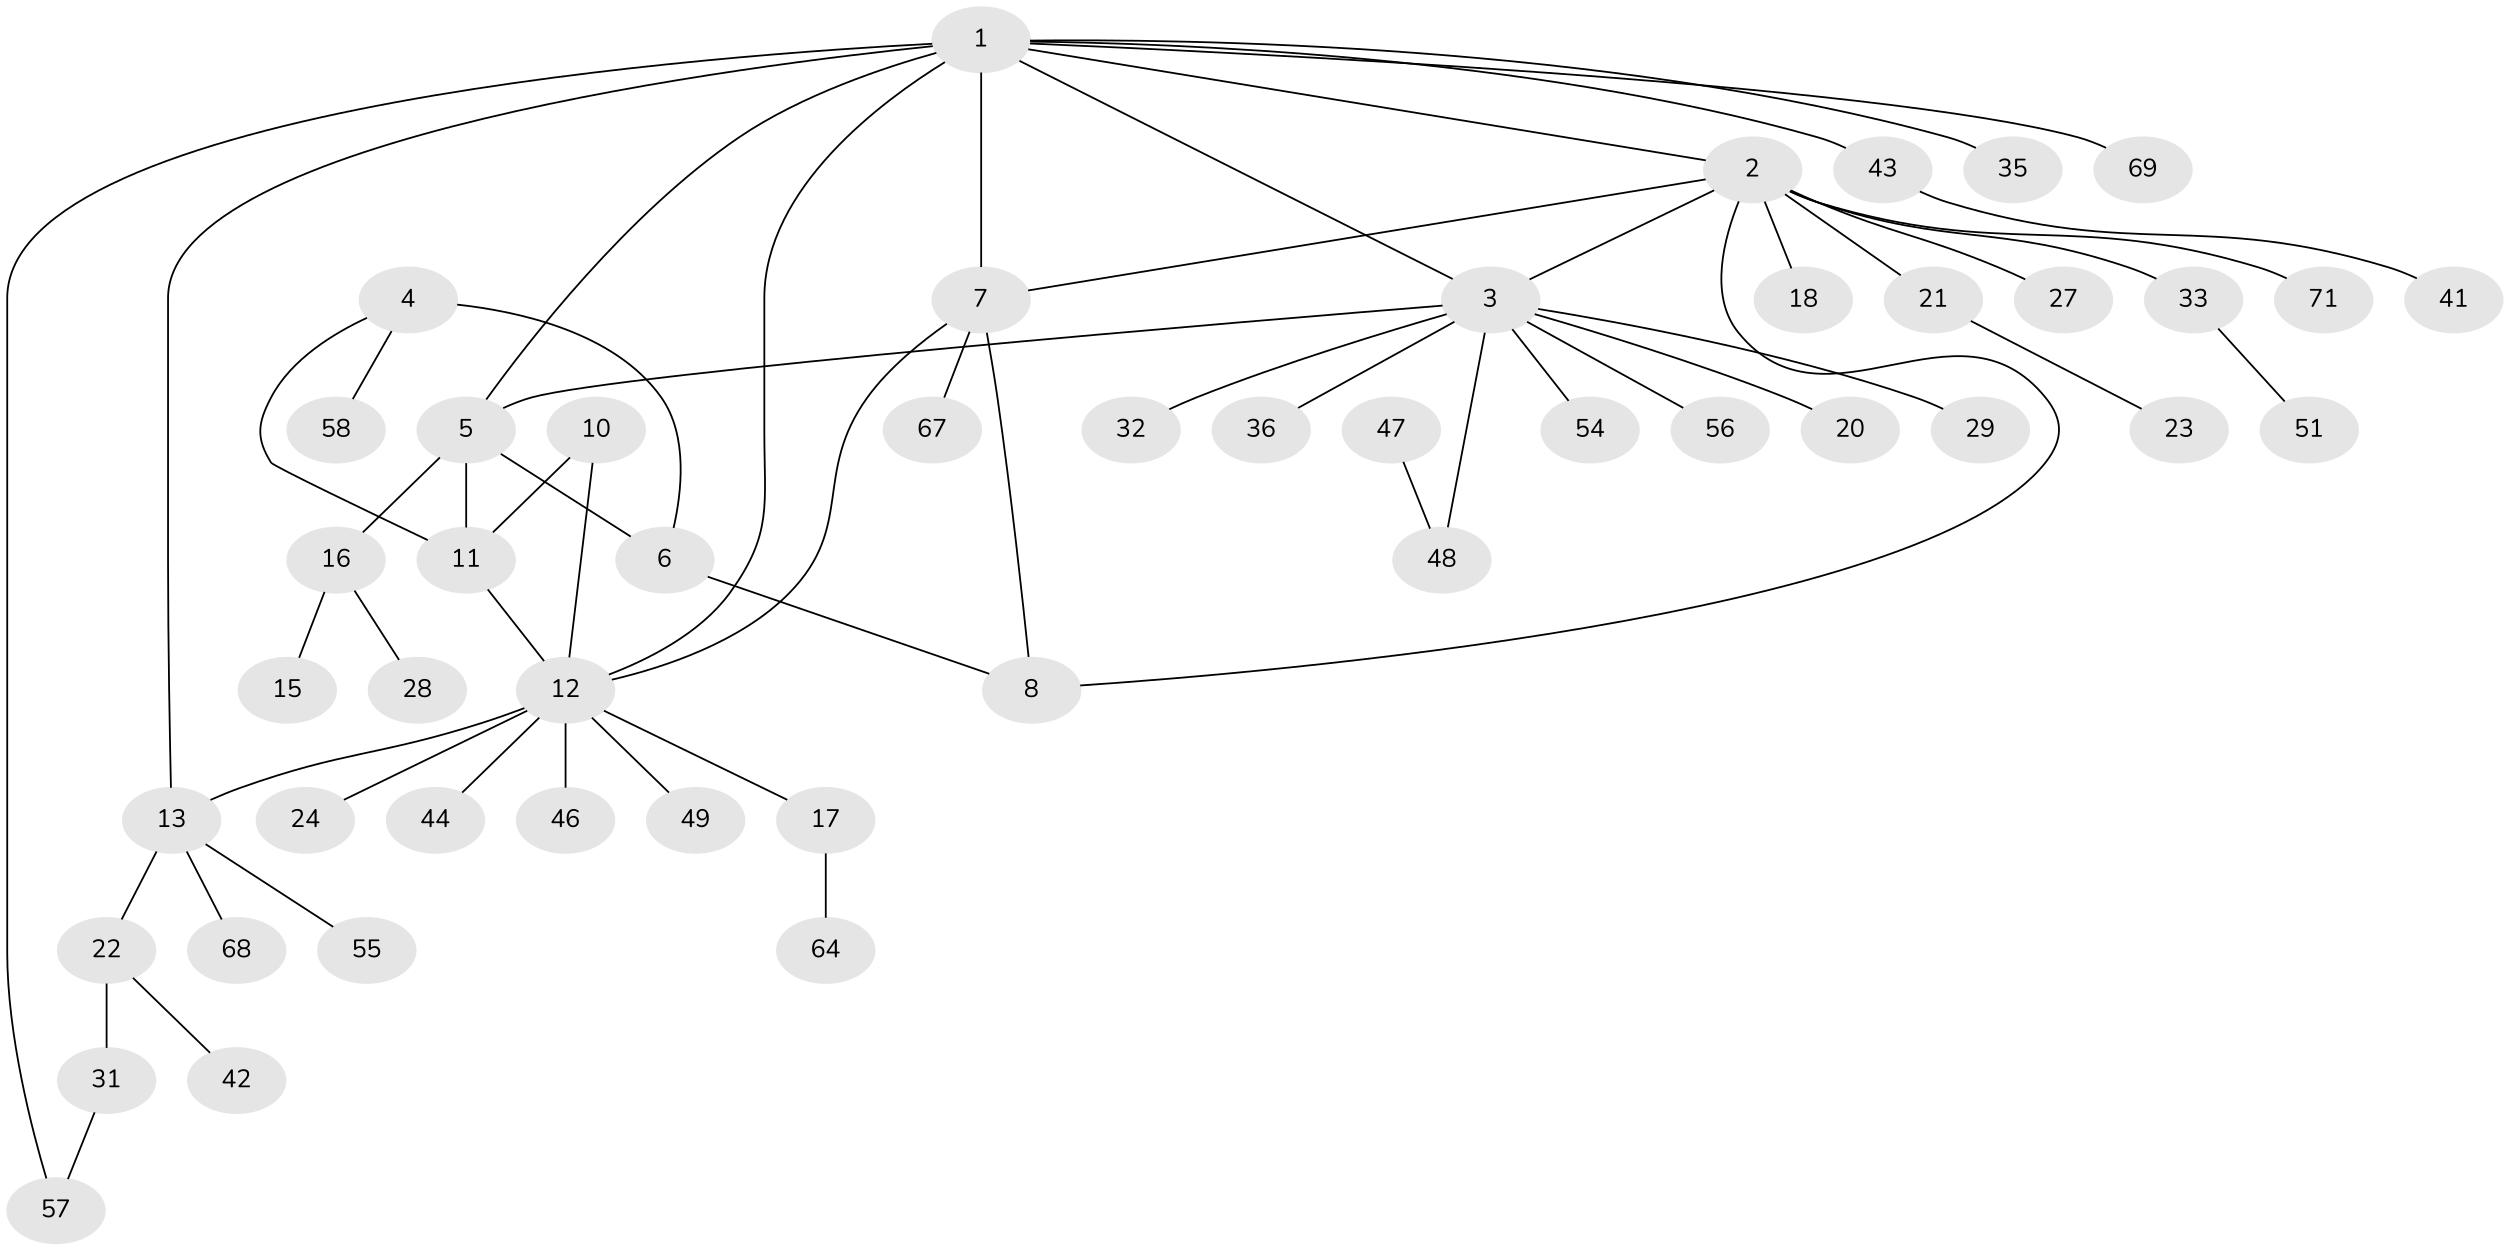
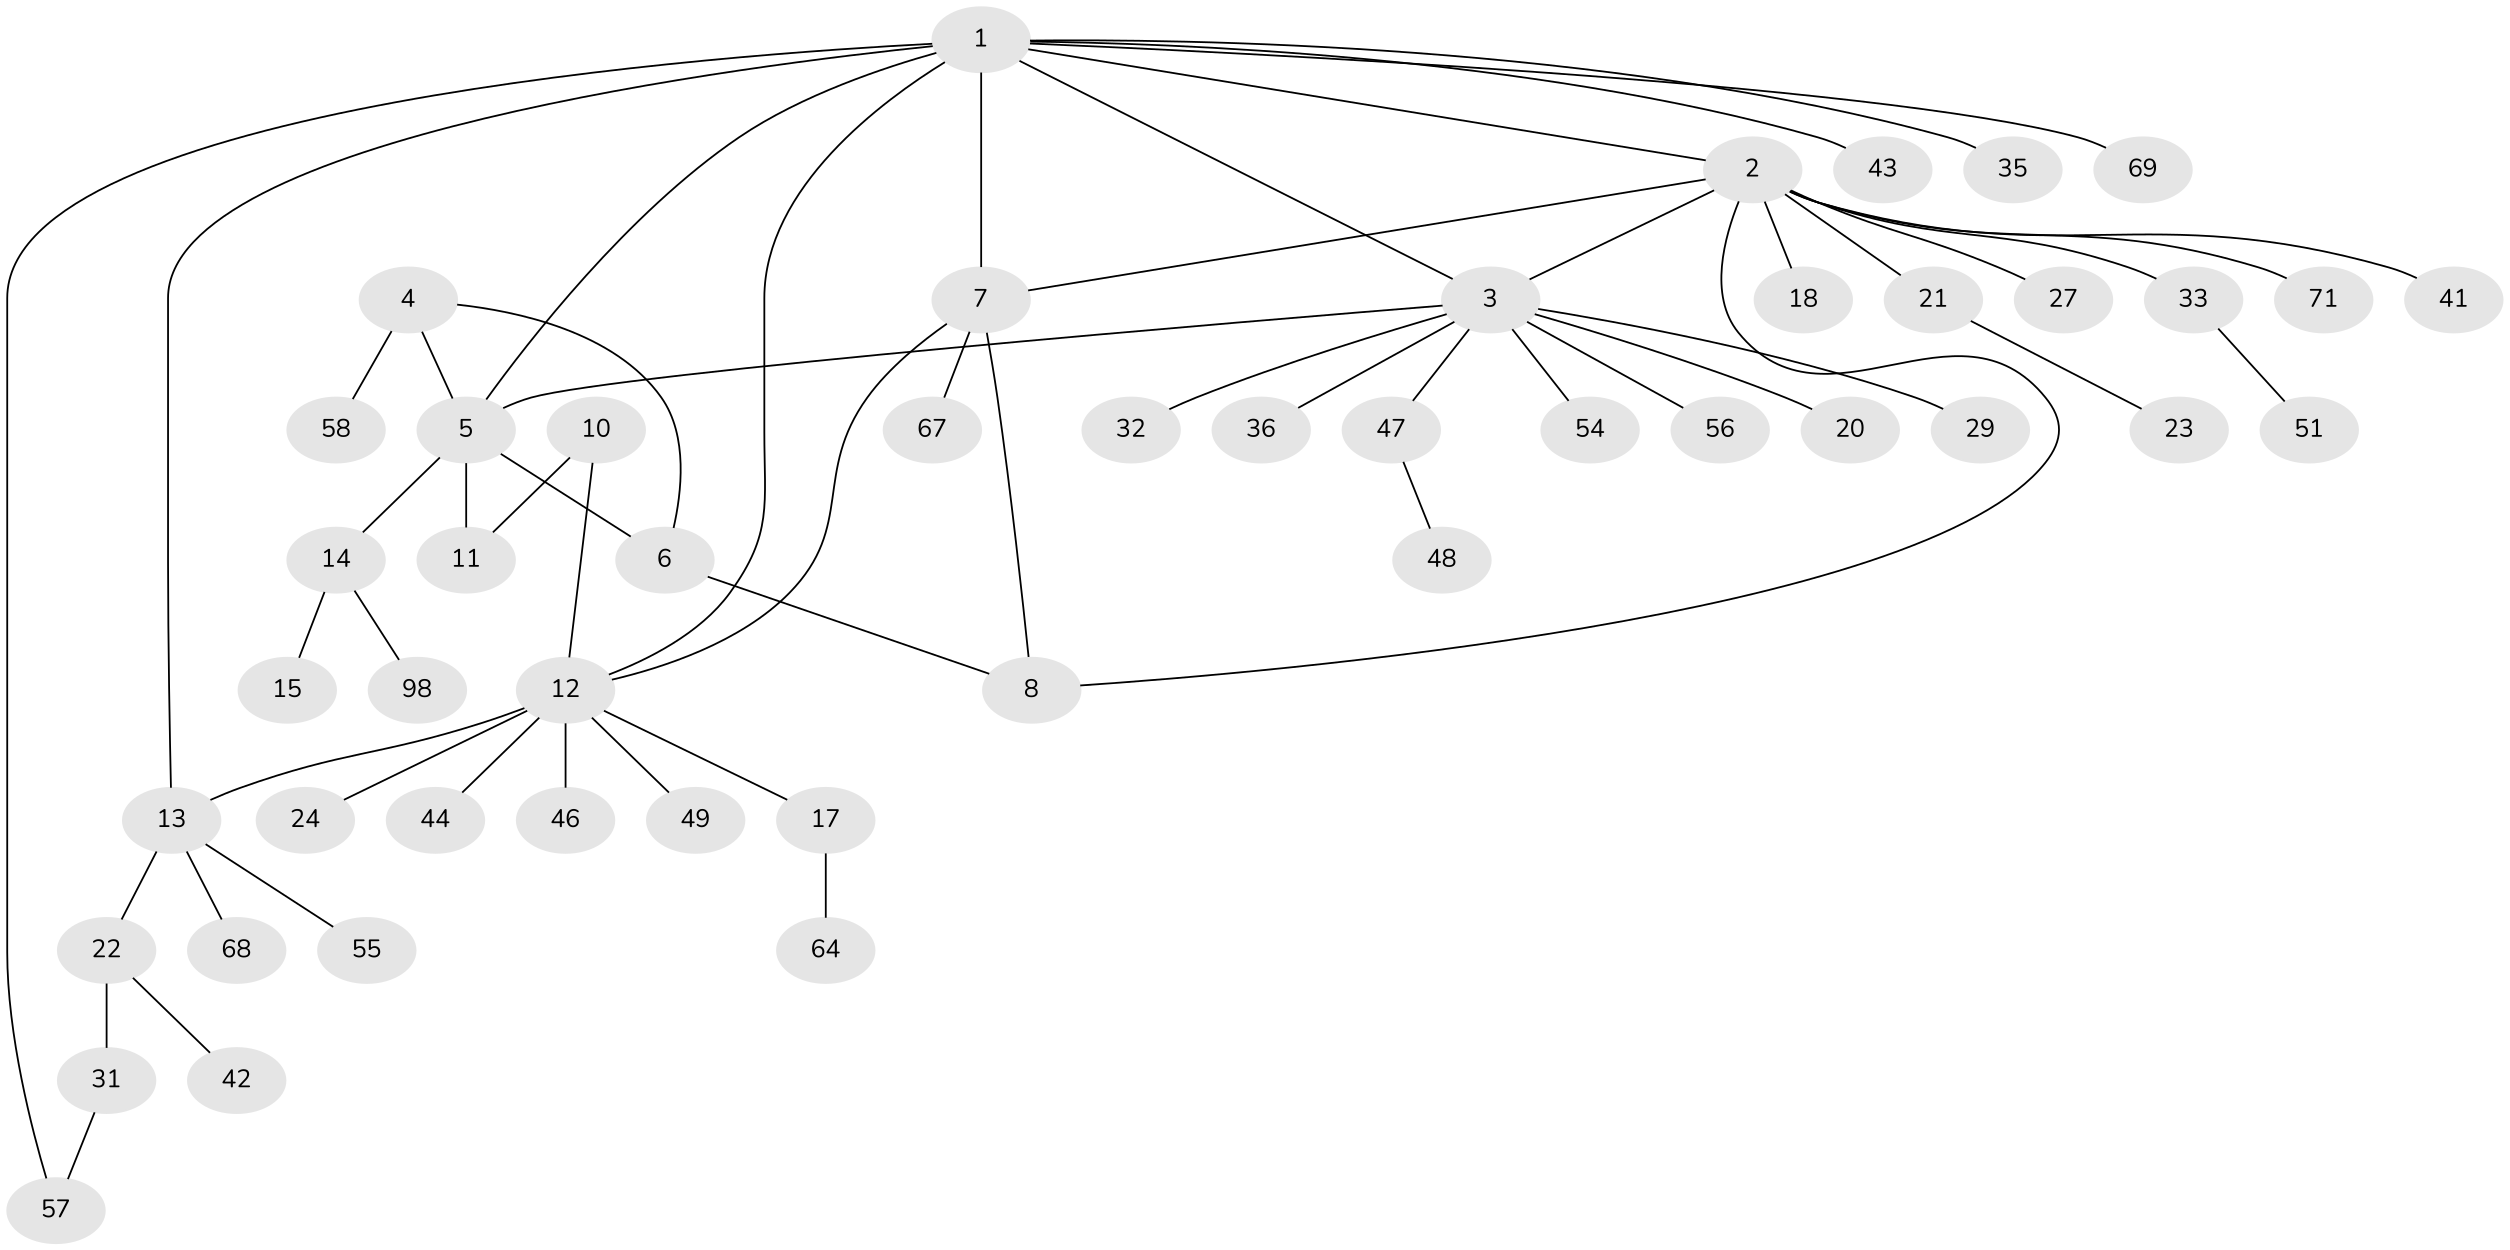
(2168, 235) -> (2167, 235)
(1466, 430) -> (1441, 365)
(266, 453) -> (437, 365)
(336, 560) -> (336, 560)
(516, 625) -> none
(417, 690) -> (417, 690)
